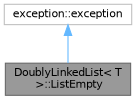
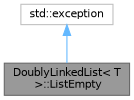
(68, 14) -> (67, 14)
